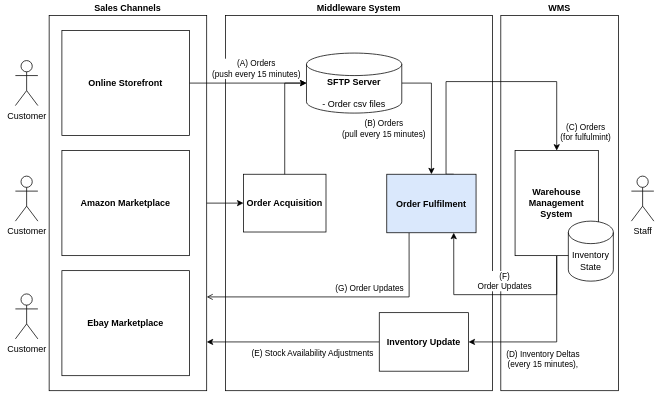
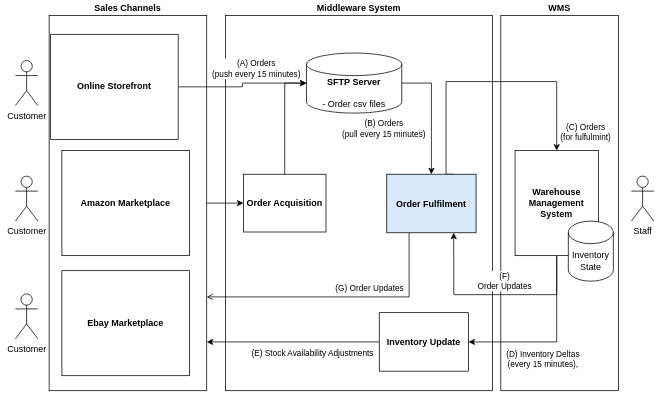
(126, 83) -> (114, 87)
